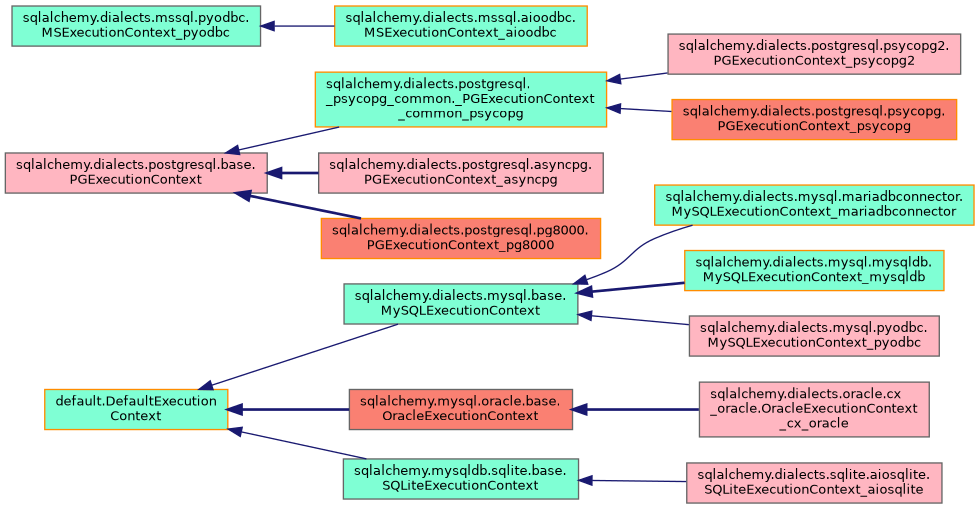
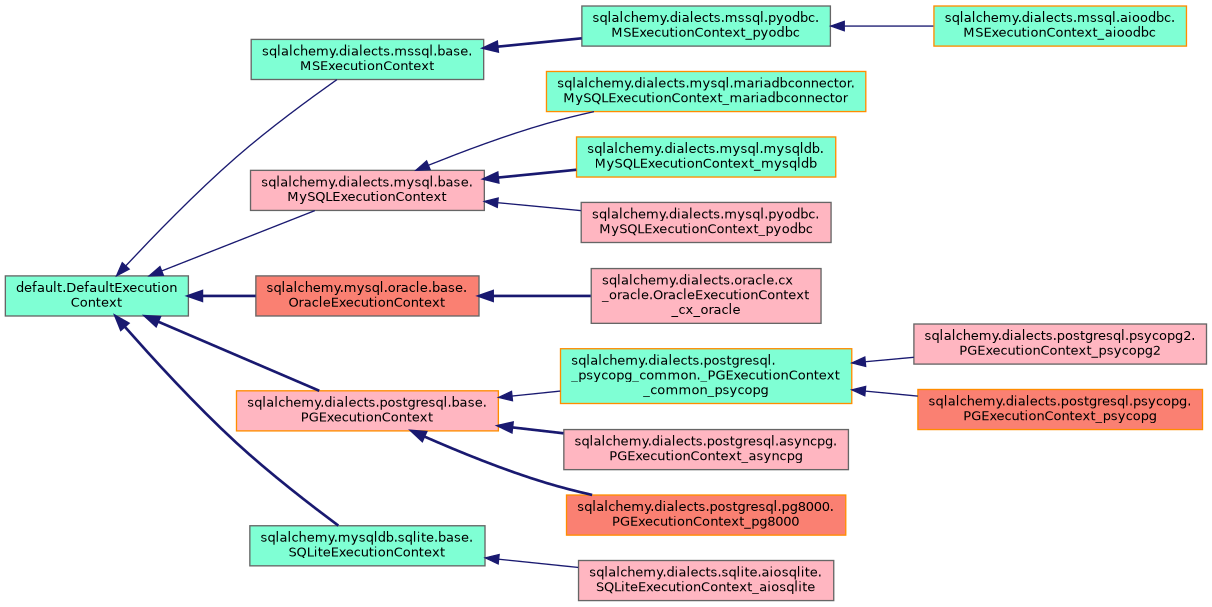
none -> (367, 59)
(136, 173) -> (367, 411)
(461, 304) -> (367, 190)
none -> (239, 356)
(136, 410) -> (97, 296)
(304, 445) -> (225, 432)
